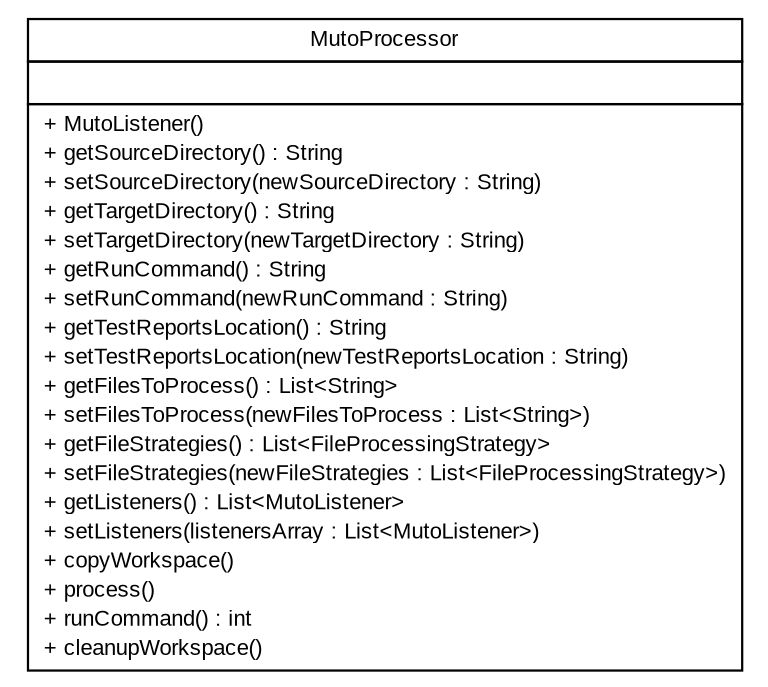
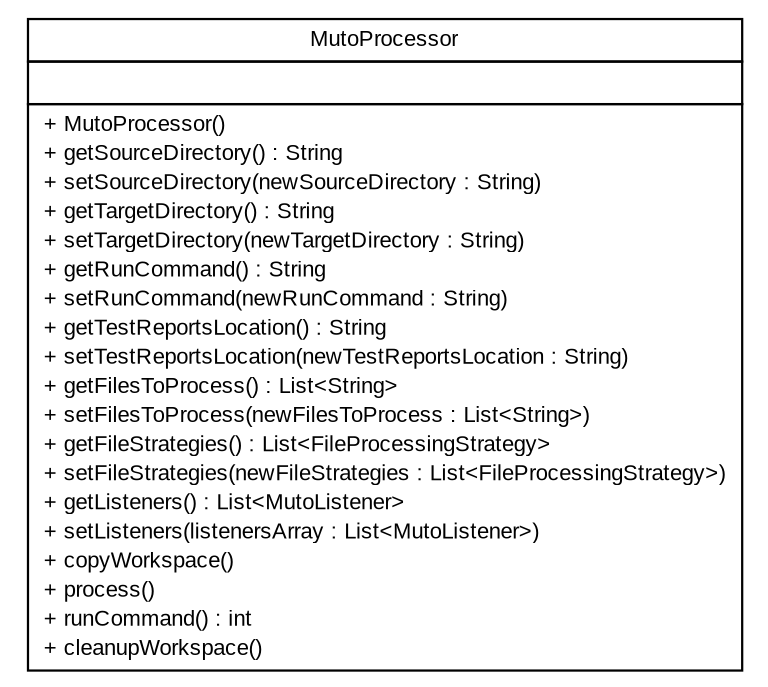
(124, 124) -> (135, 124)
